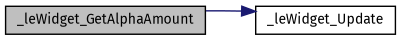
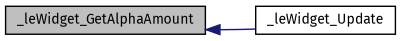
(224, 11) -> (238, 30)
